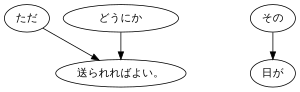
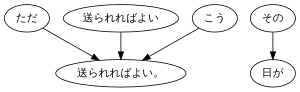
(121, 18) -> (121, 18)
none -> (215, 18)
